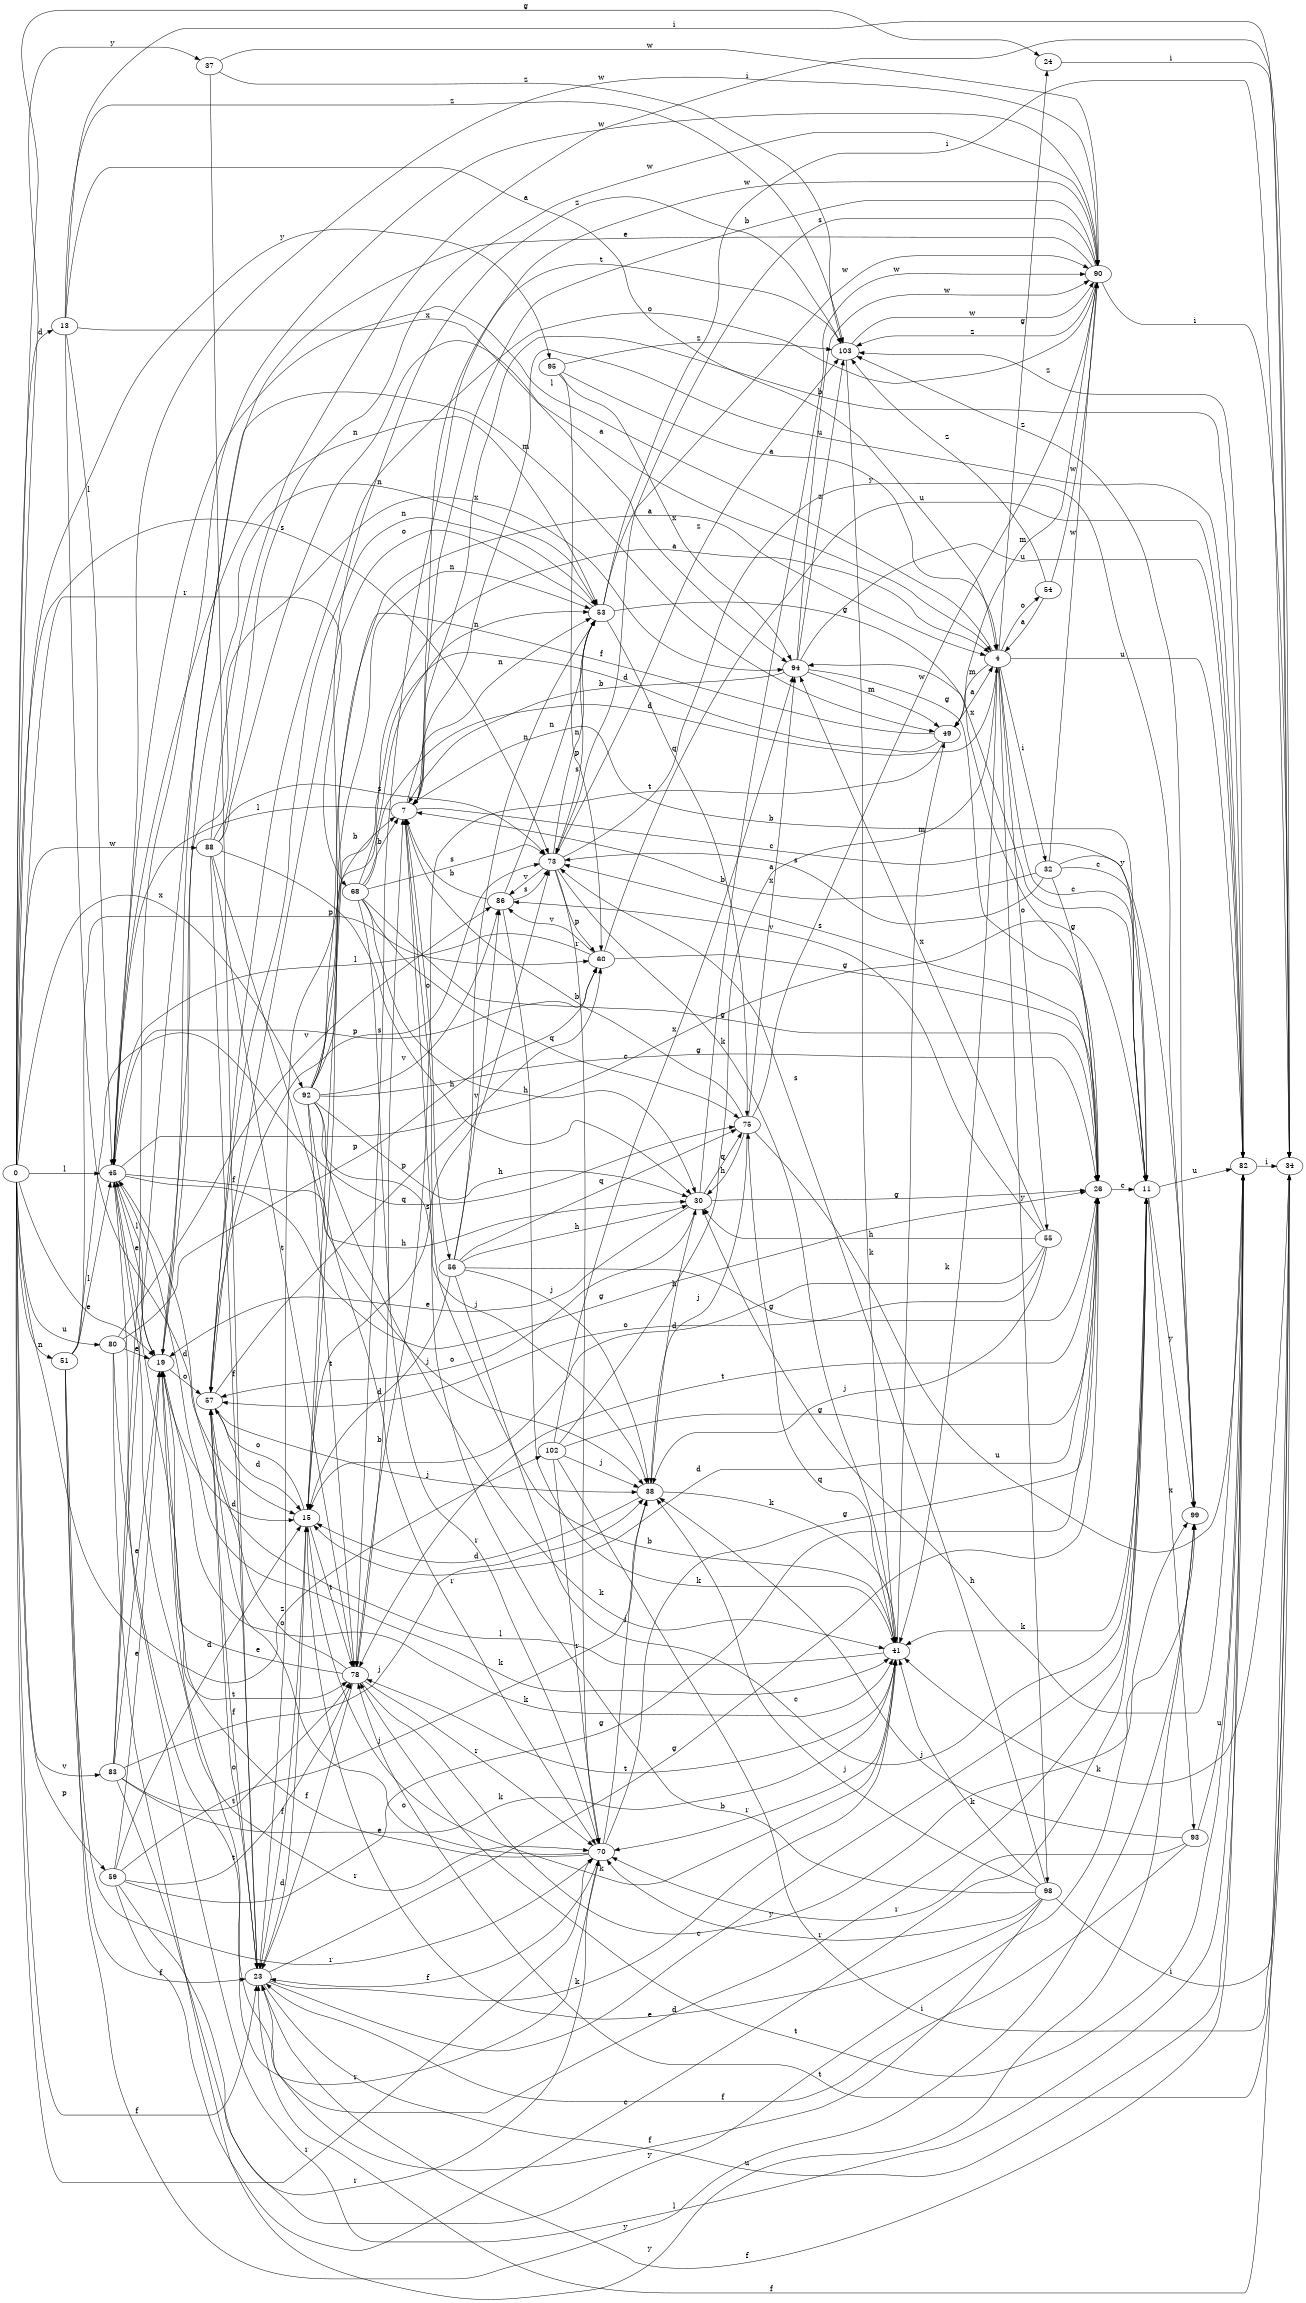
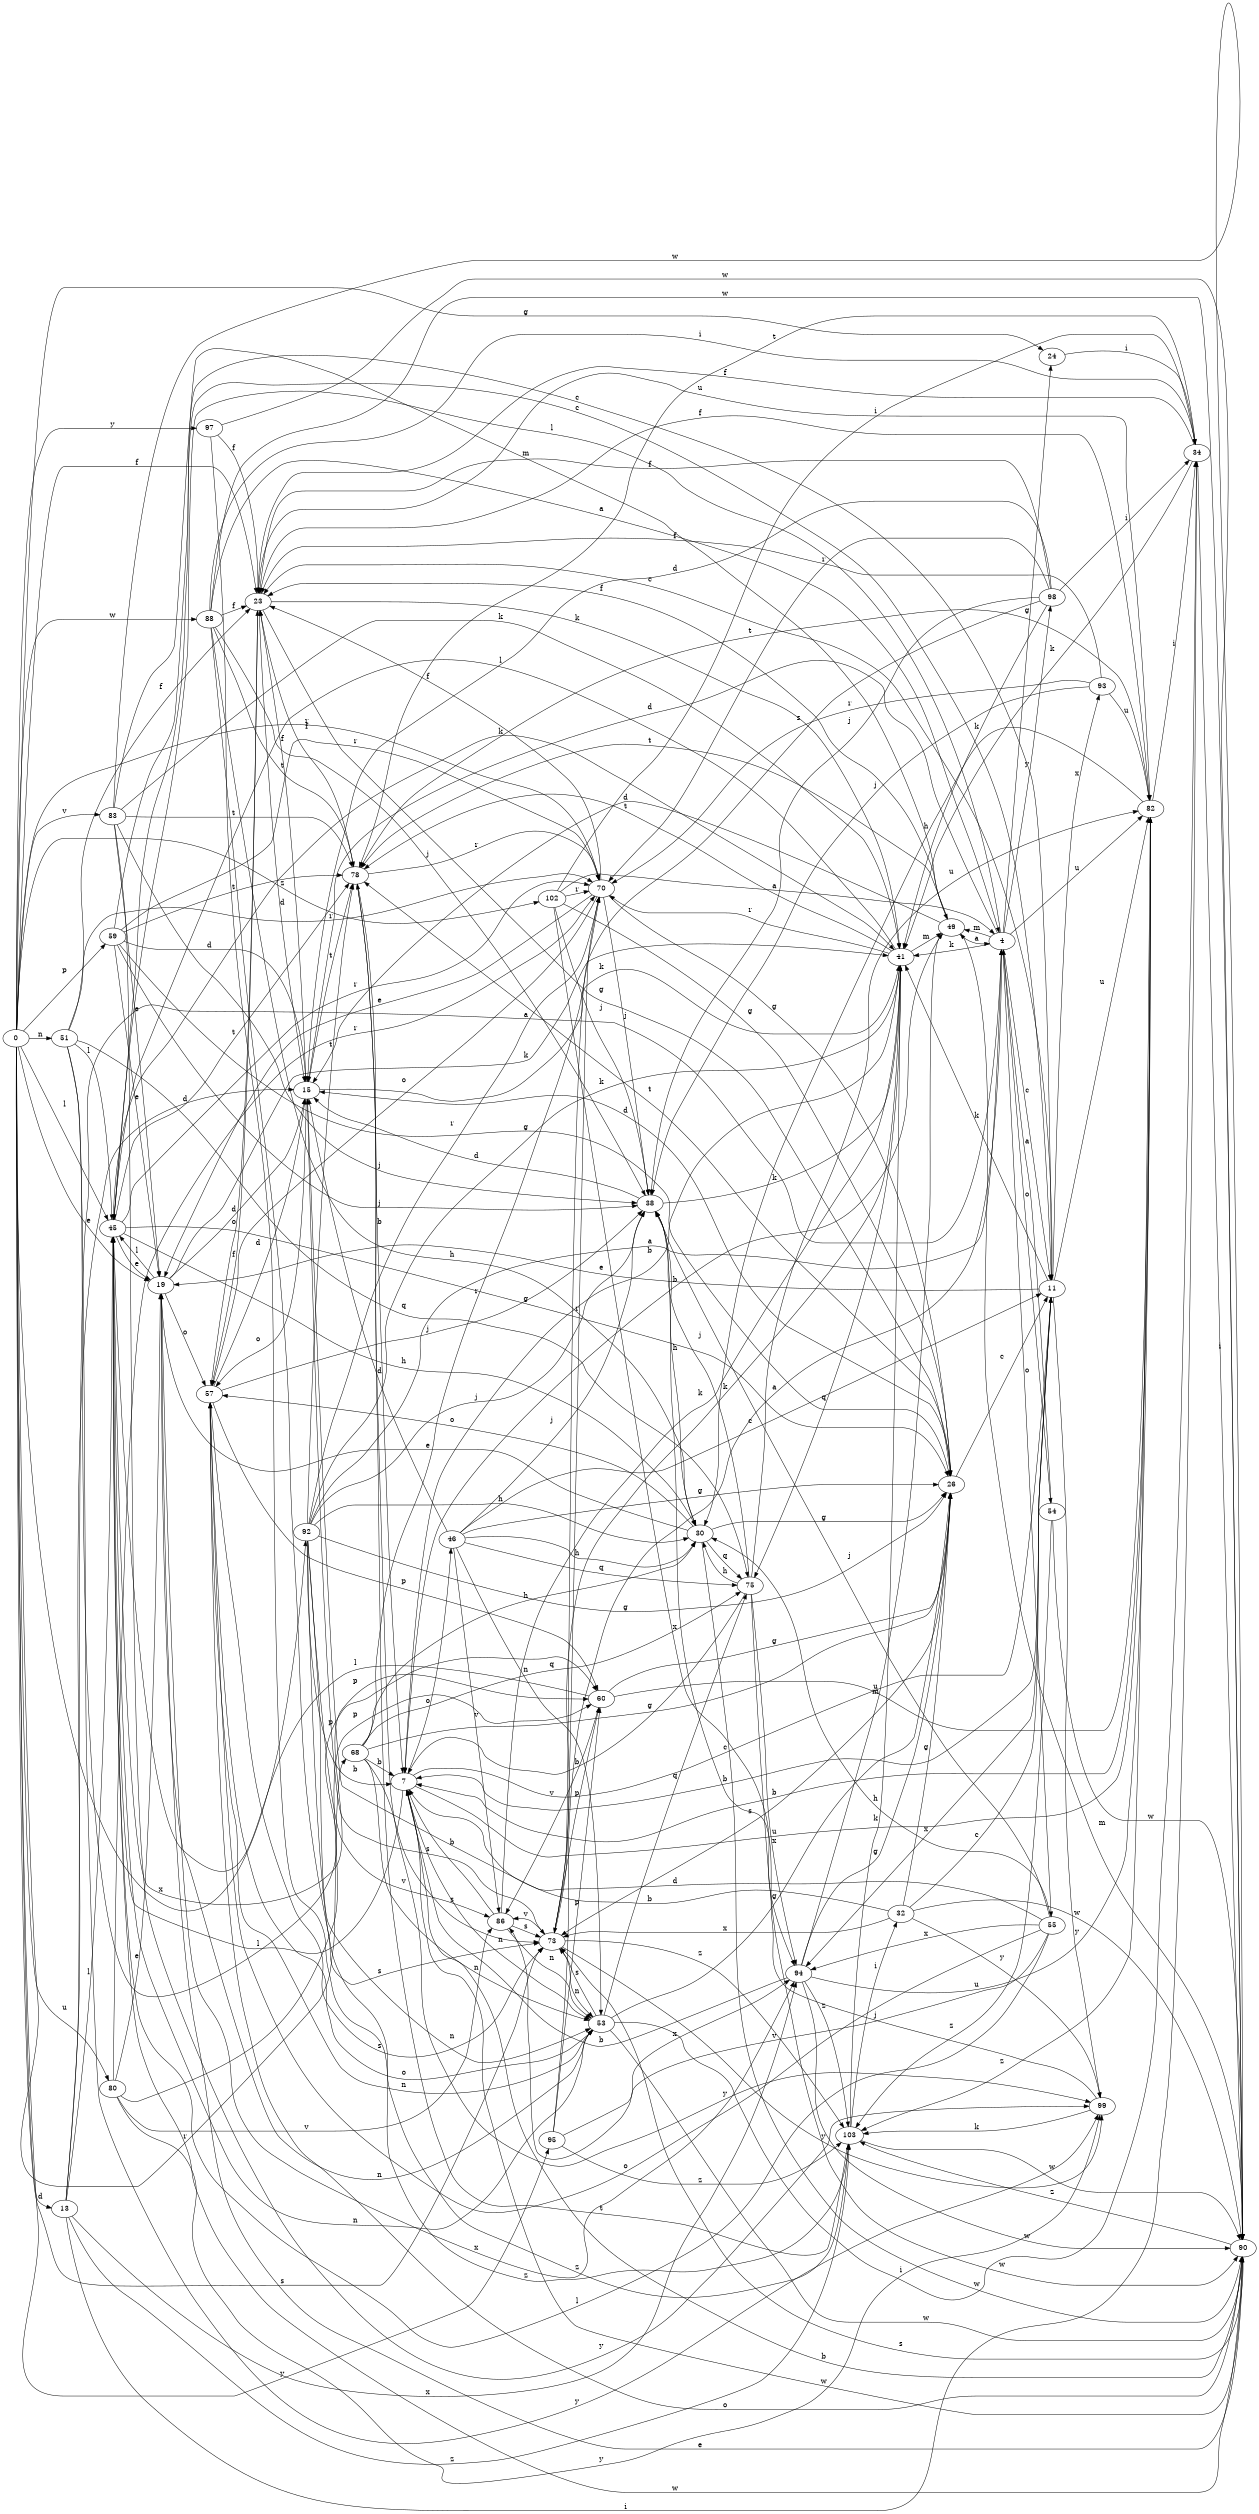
(210, 66) -> (210, 428)
(1023, 425) -> (977, 2127)
(1269, 432) -> (1220, 1348)
(599, 556) -> none
(1022, 762) -> (864, 2030)
(796, 861) -> (725, 1929)
(452, 1268) -> (452, 1540)
(491, 1525) -> (640, 1314)
(247, 1571) -> none
(192, 1633) -> none
none -> (720, 1778)
(904, 1808) -> (883, 674)
(659, 2214) -> (247, 2211)
